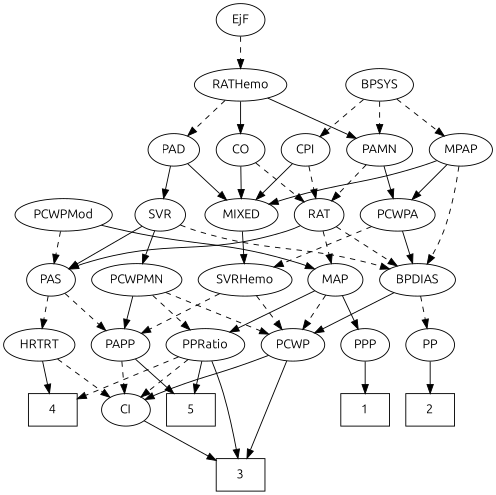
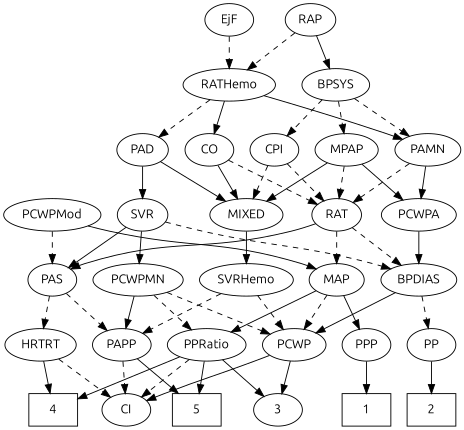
none -> (311, 20)
(280, 176) -> (260, 182)
(450, 213) -> (342, 178)
(334, 242) -> none
(132, 376) -> (133, 376)
(176, 438) -> none
(241, 475) -> (278, 410)
